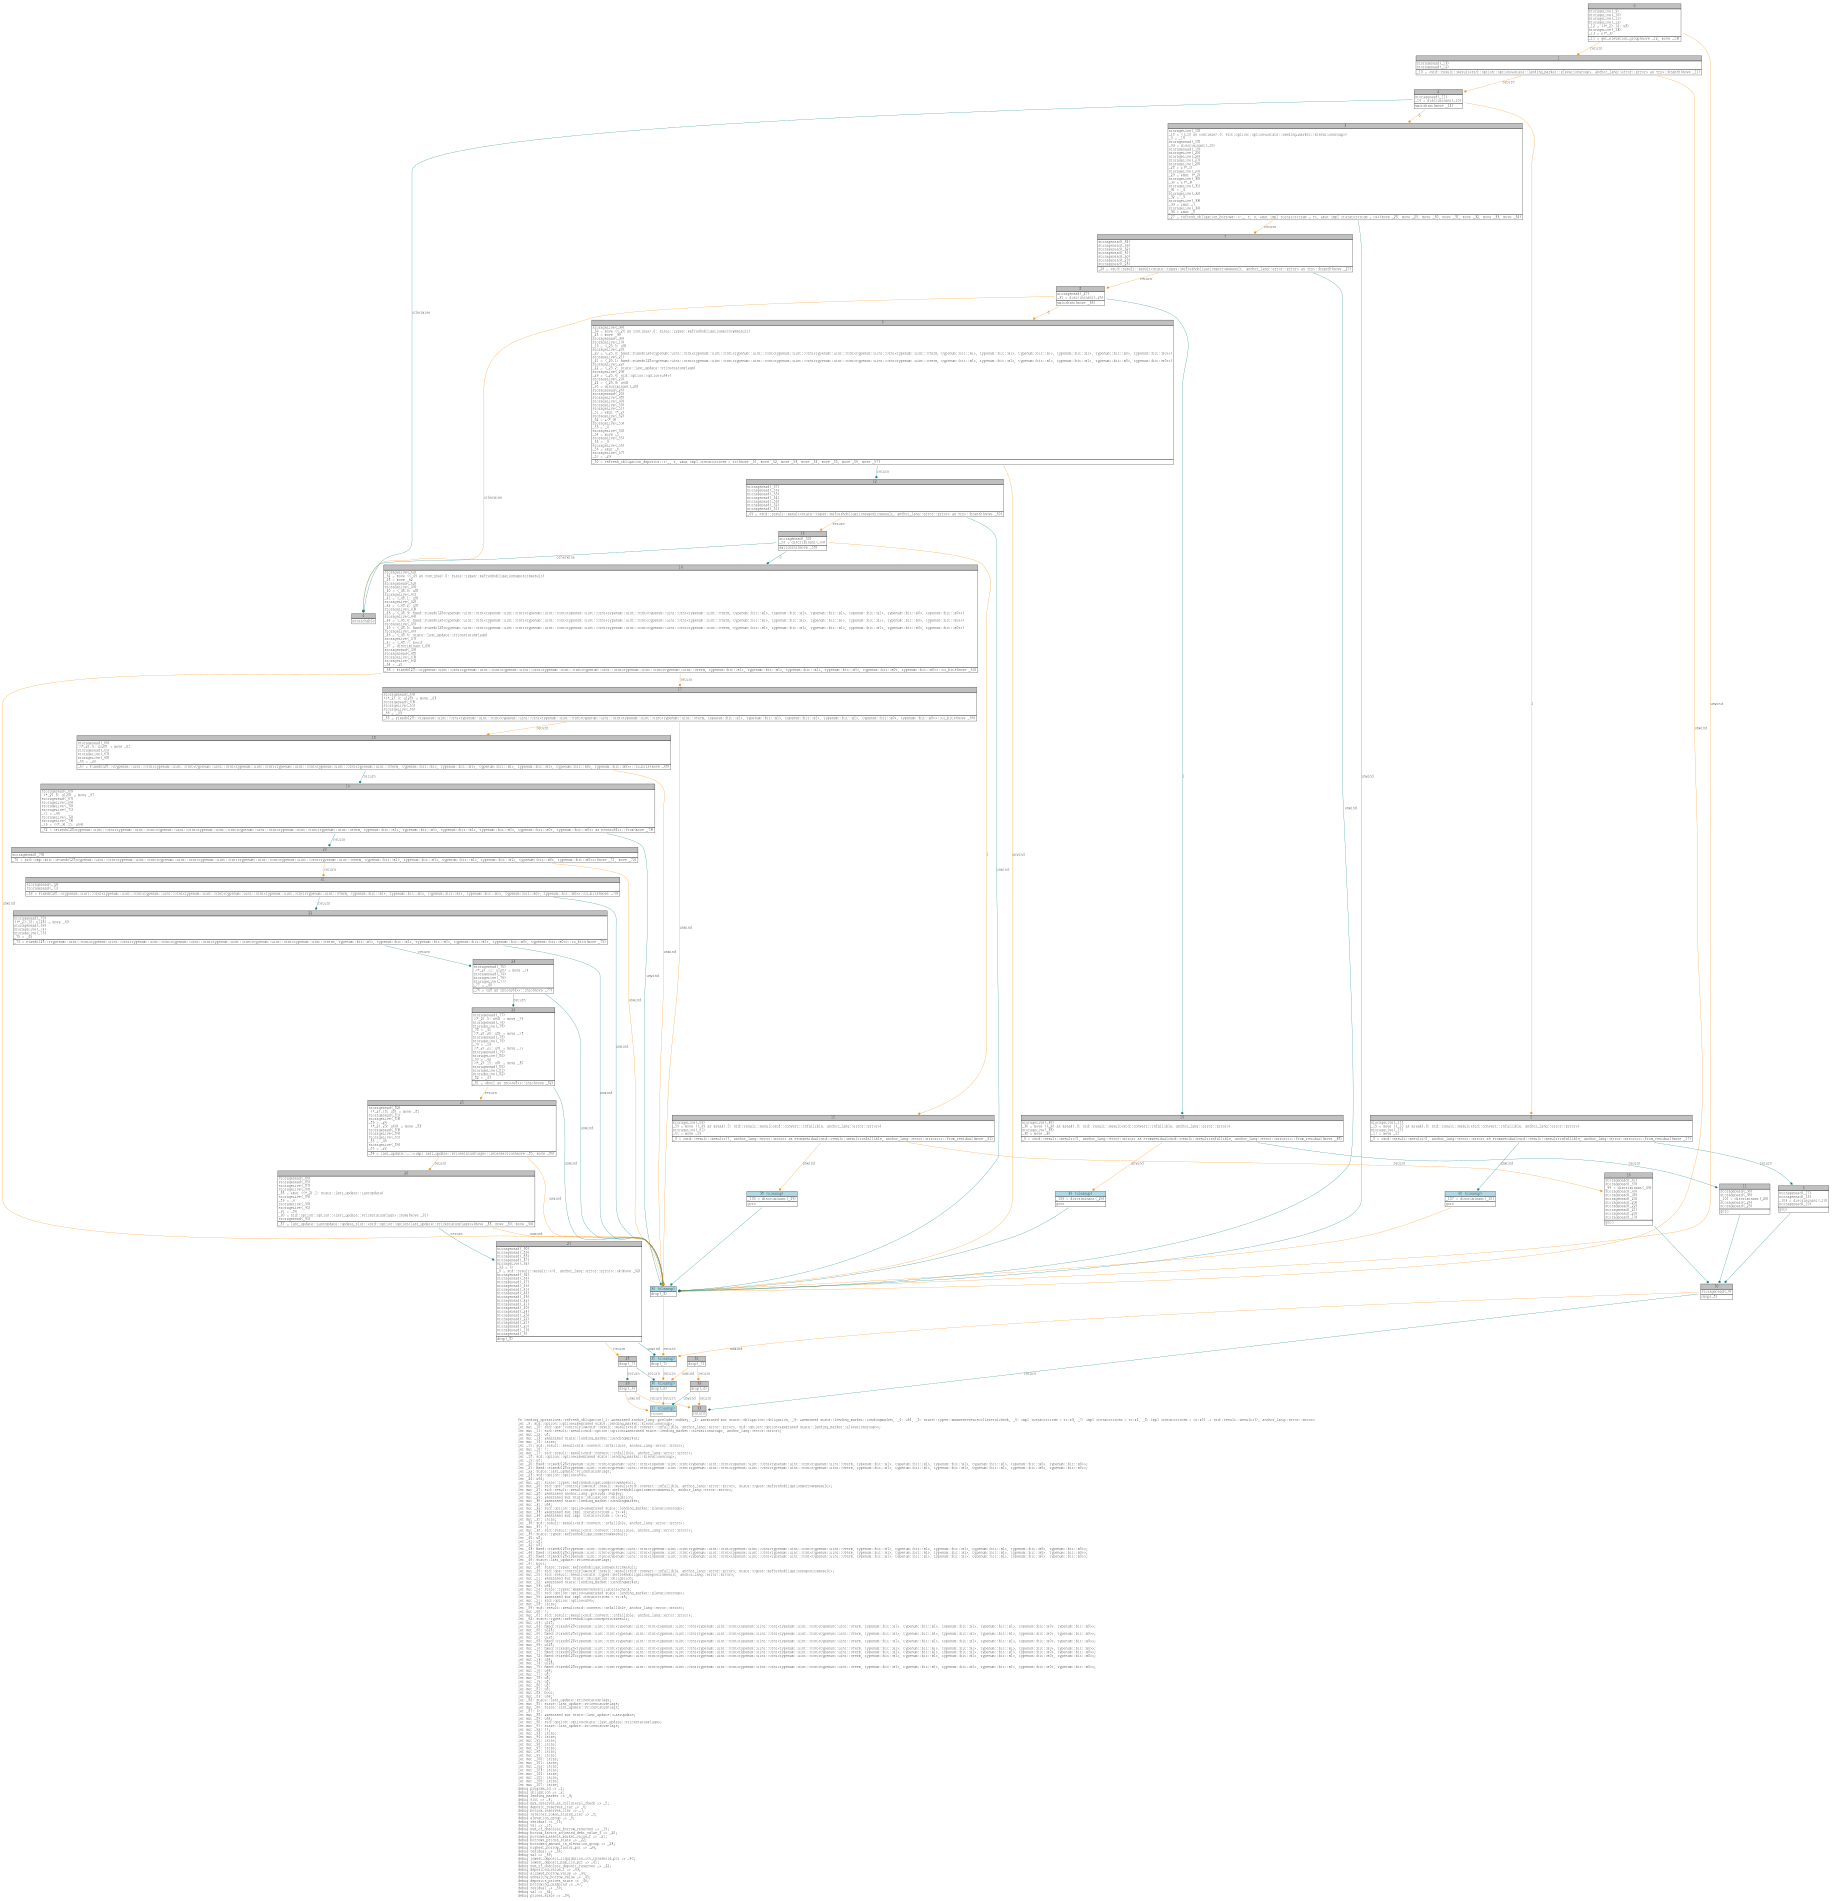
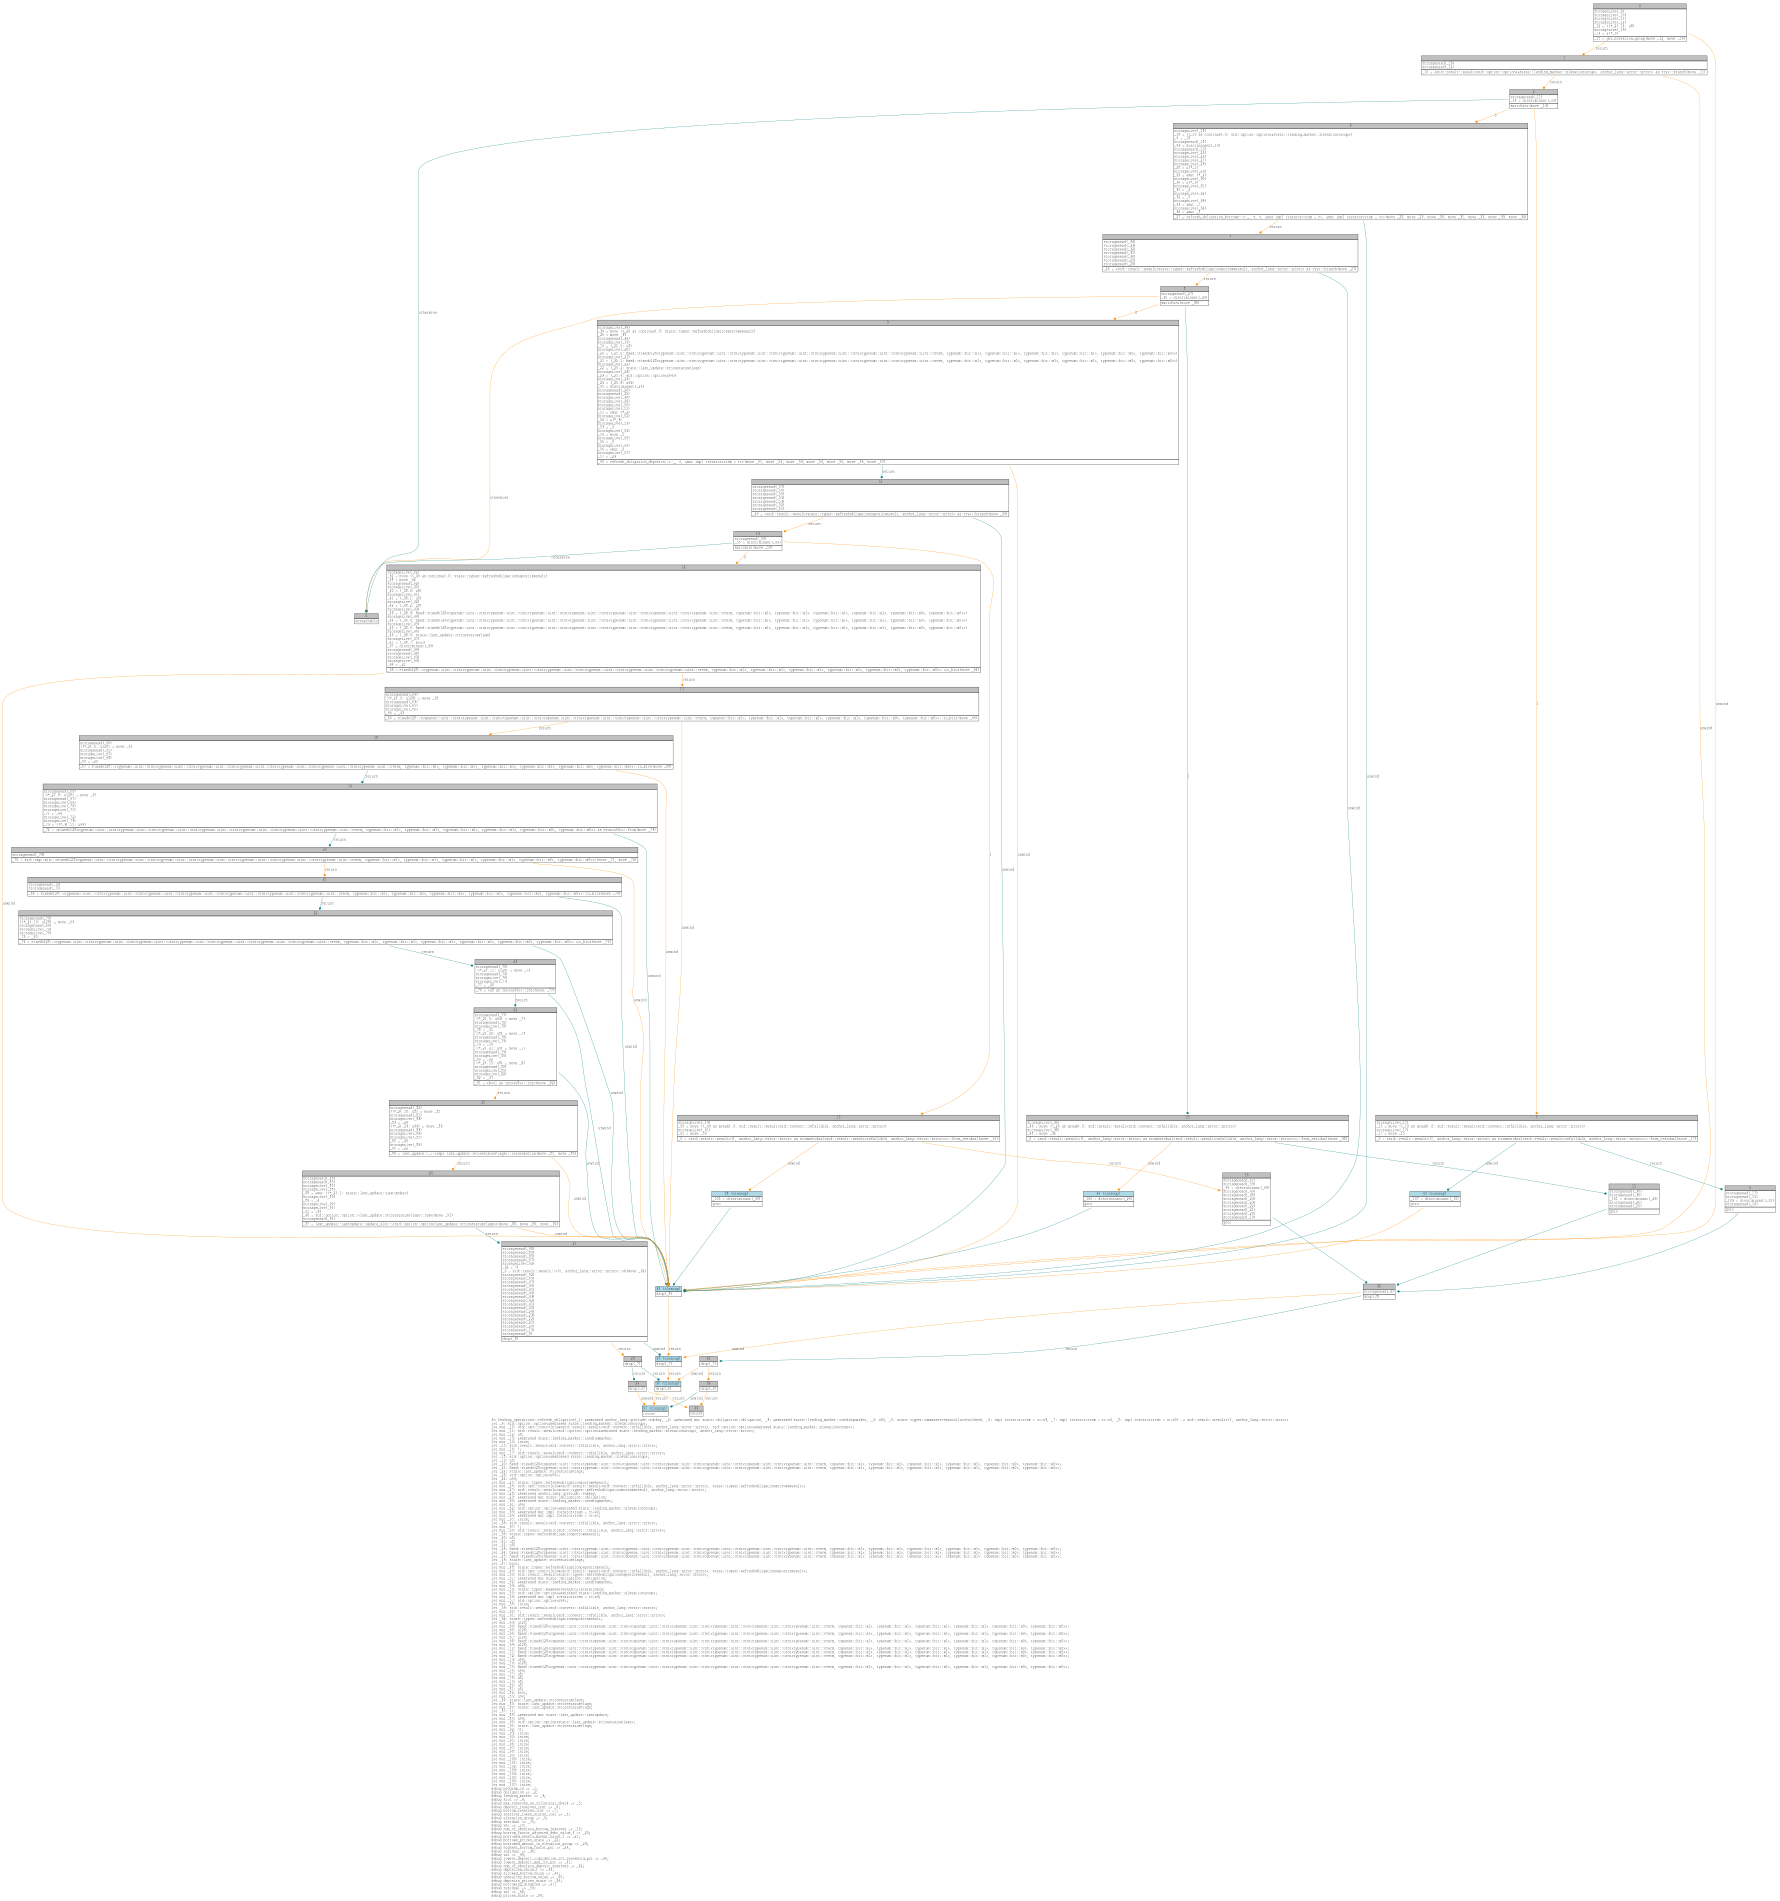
(778, 557) -> (743, 557)
(1205, 1352) -> (1044, 1350)
